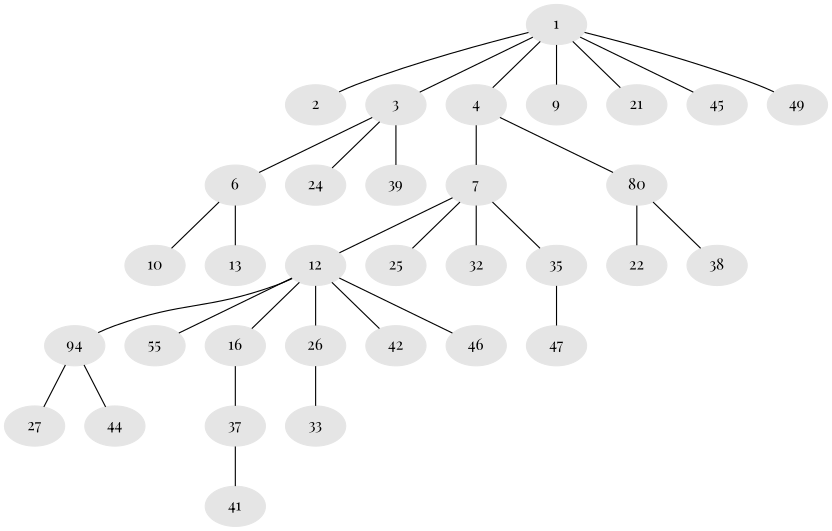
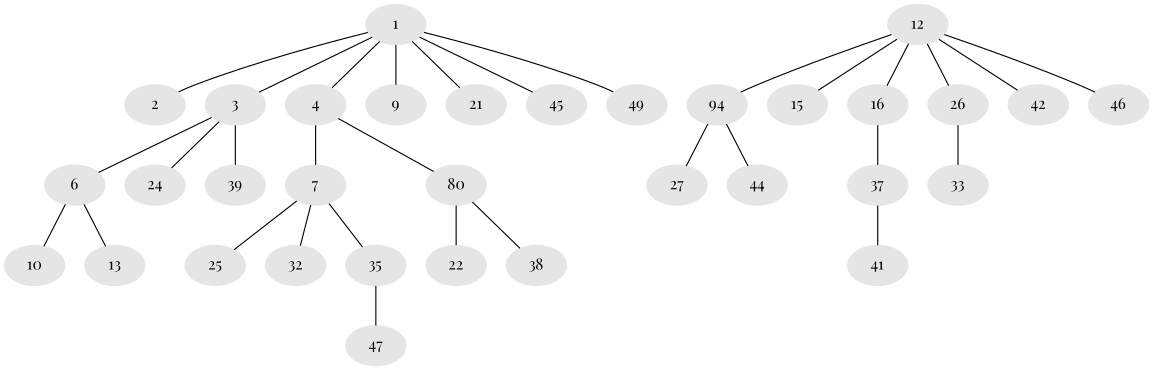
(396, 225) -> none
(155, 346) -> (797, 105)
